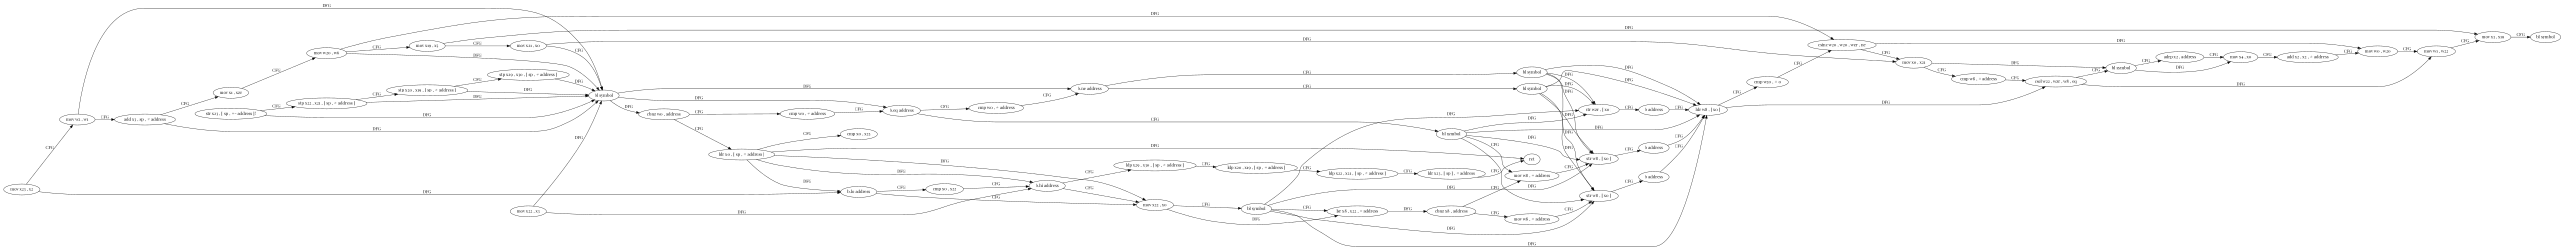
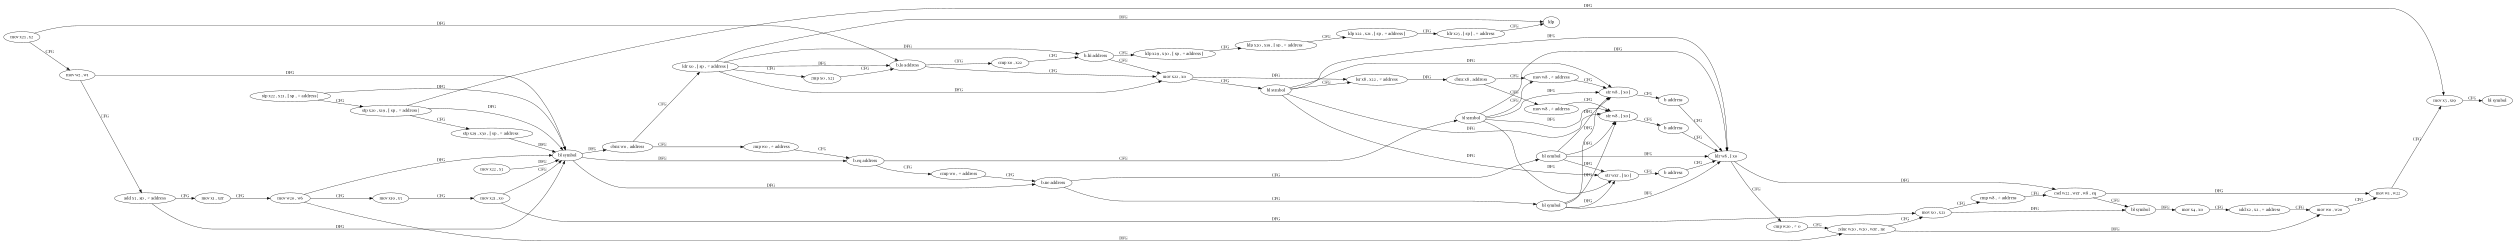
(1459, 30) -> (1447, 8)
(2180, 57) -> none
none -> (866, 74)
(231, 114) -> none
(1532, 159) -> (1551, 22)
(789, 215) -> none
